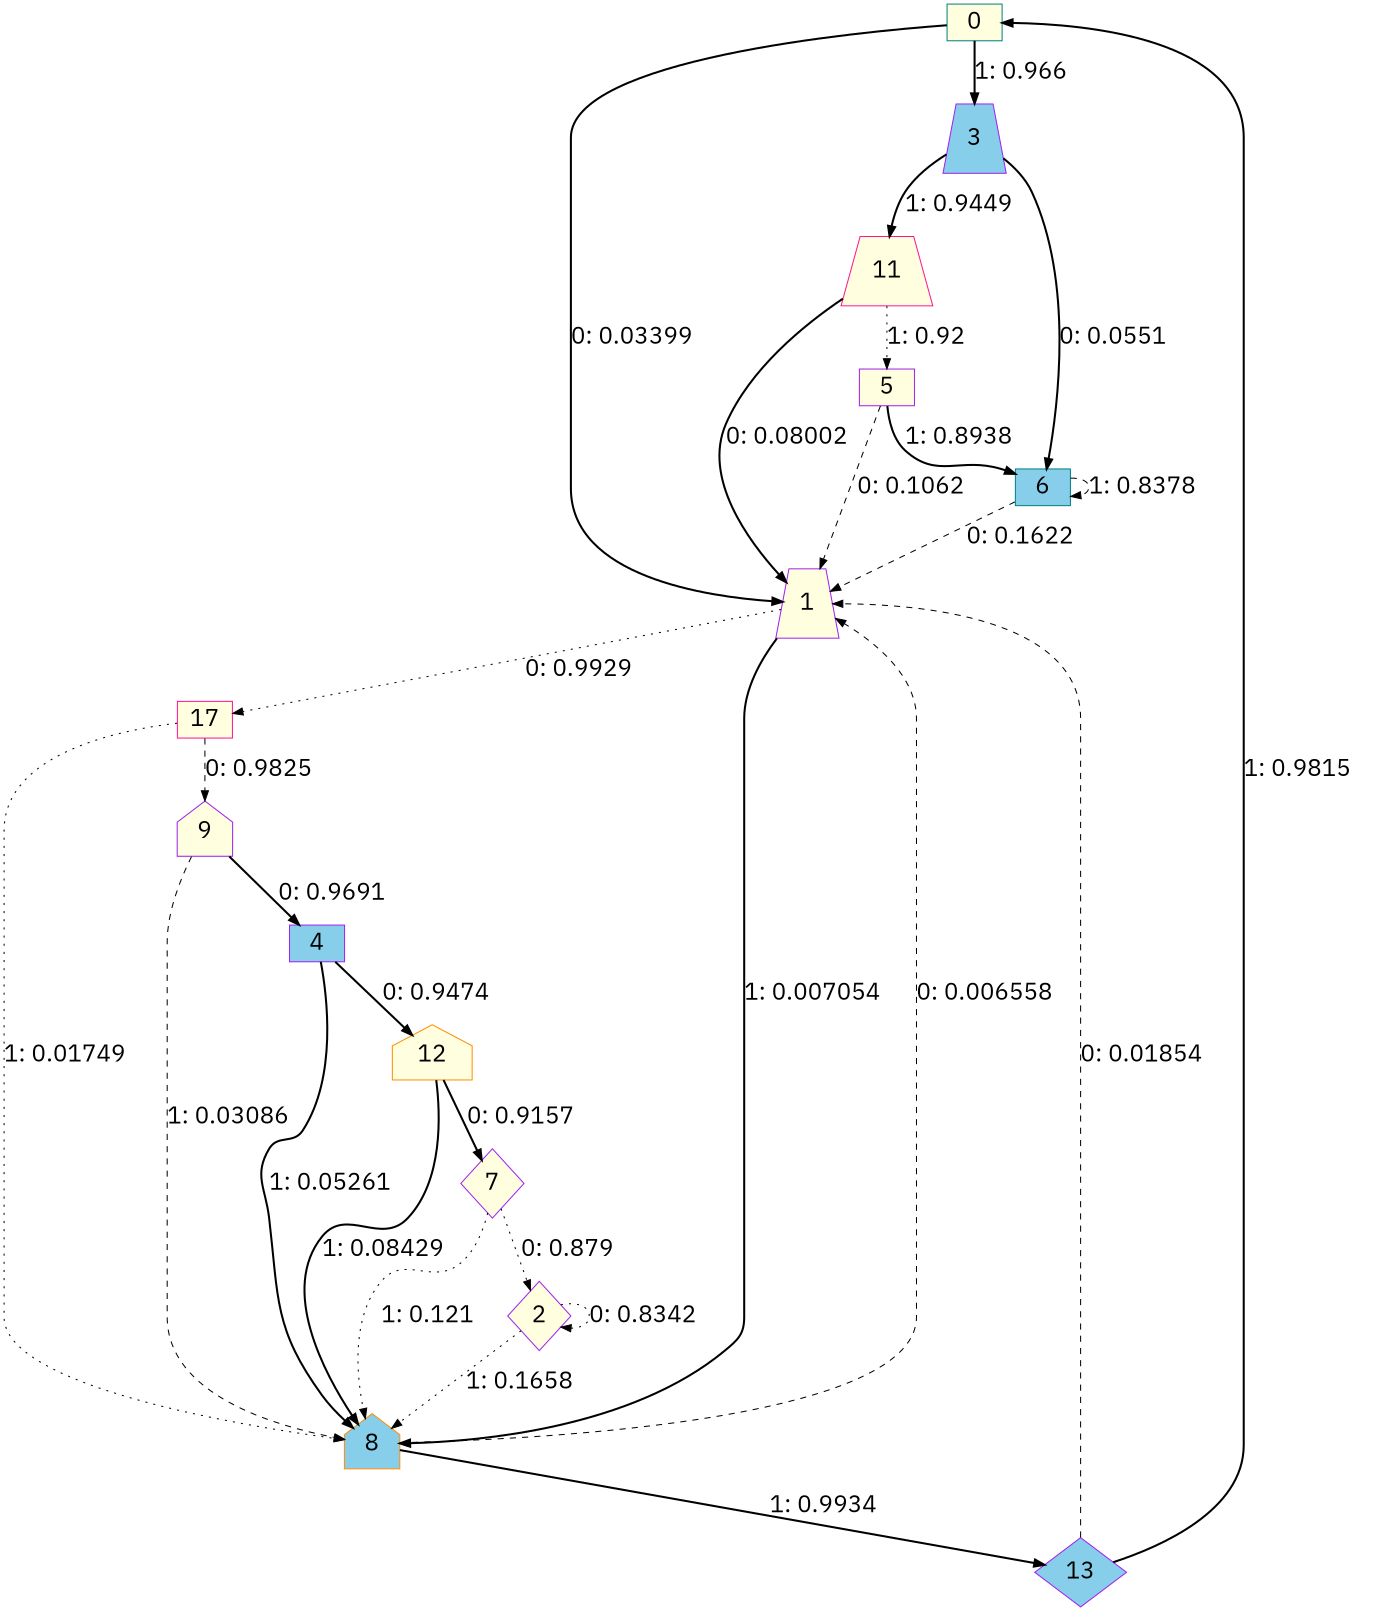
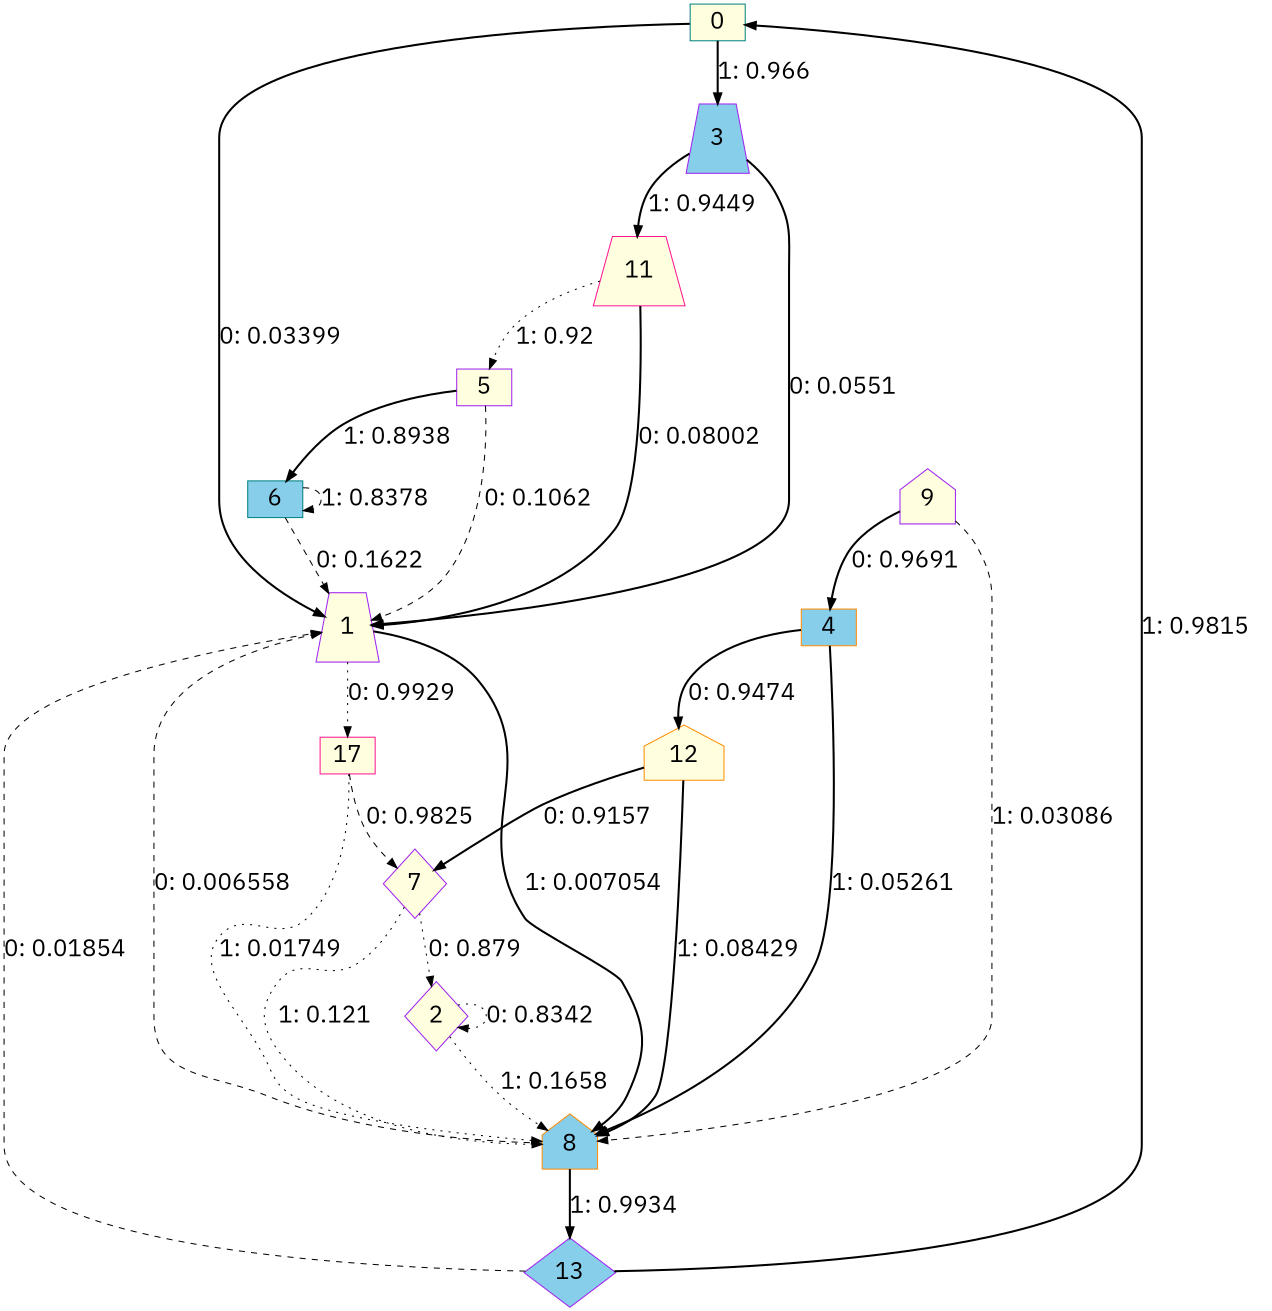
(1058, 302) -> (766, 536)
(205, 765) -> (362, 821)
(317, 943) -> (829, 627)
